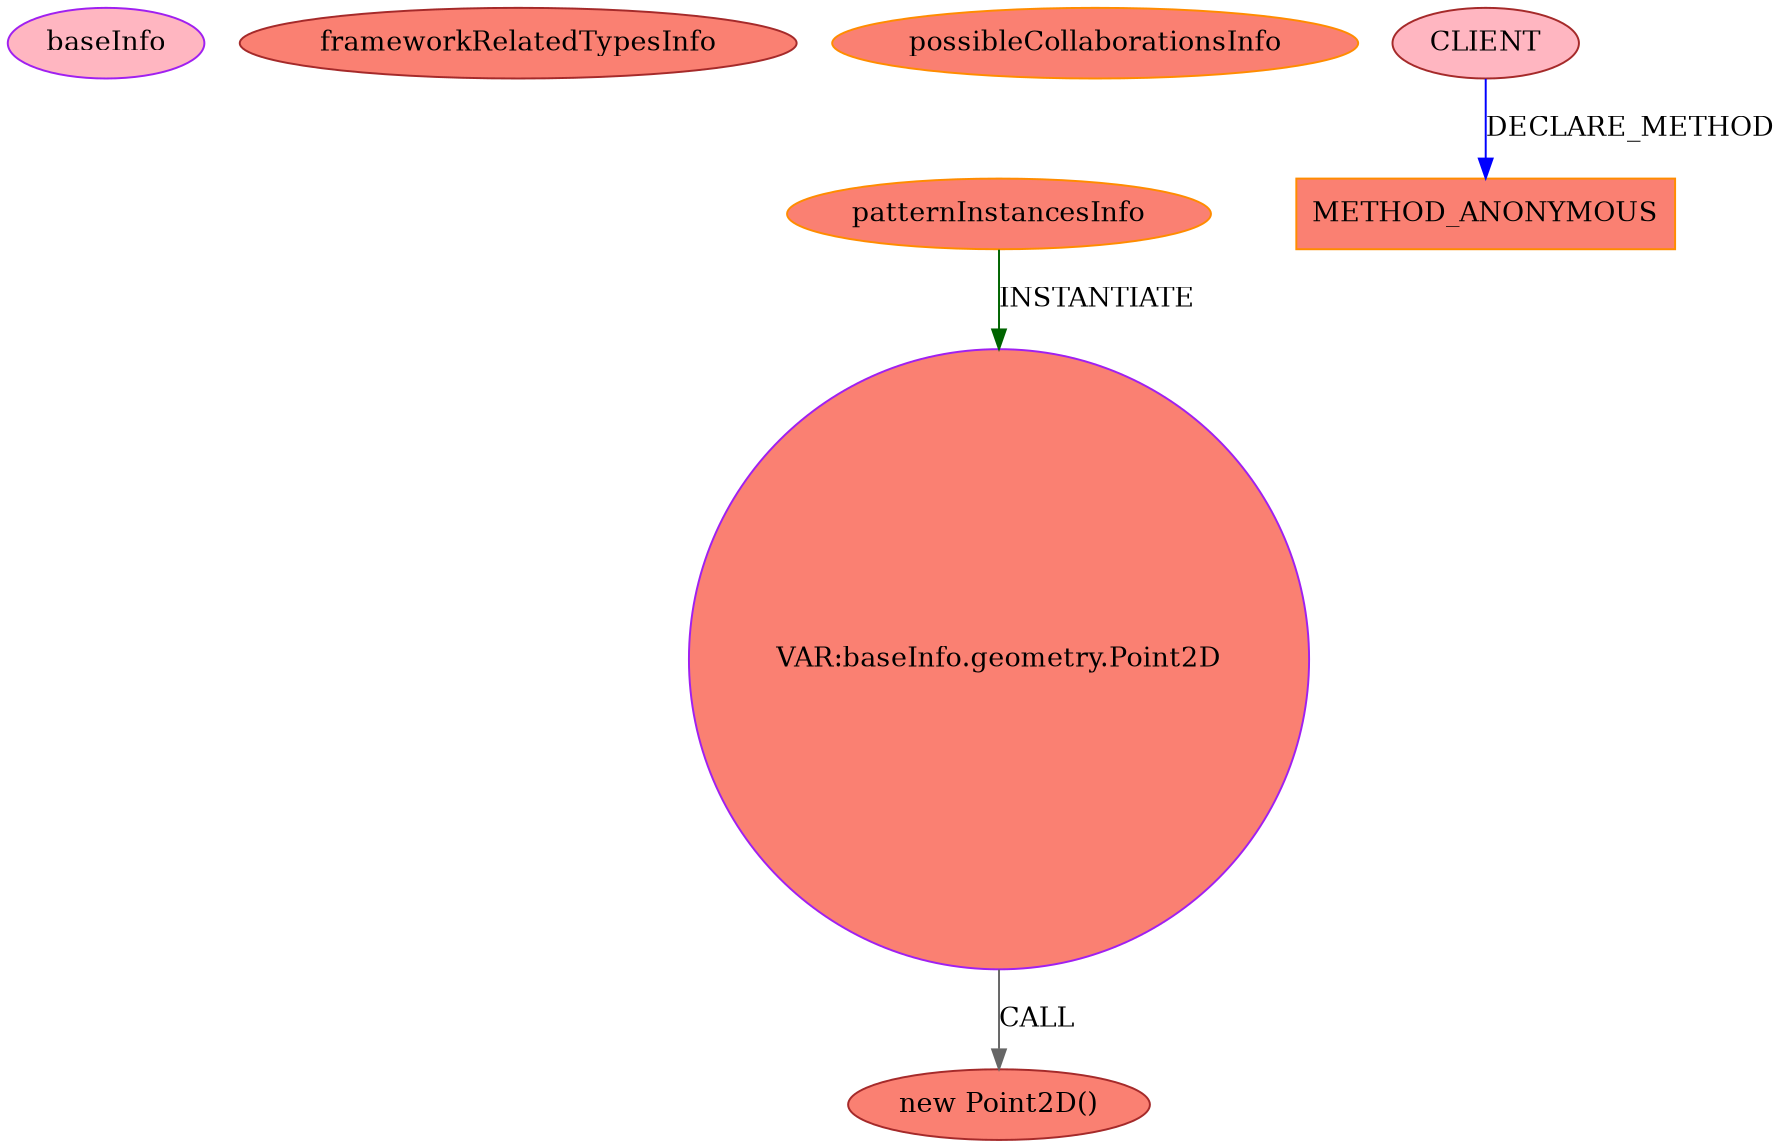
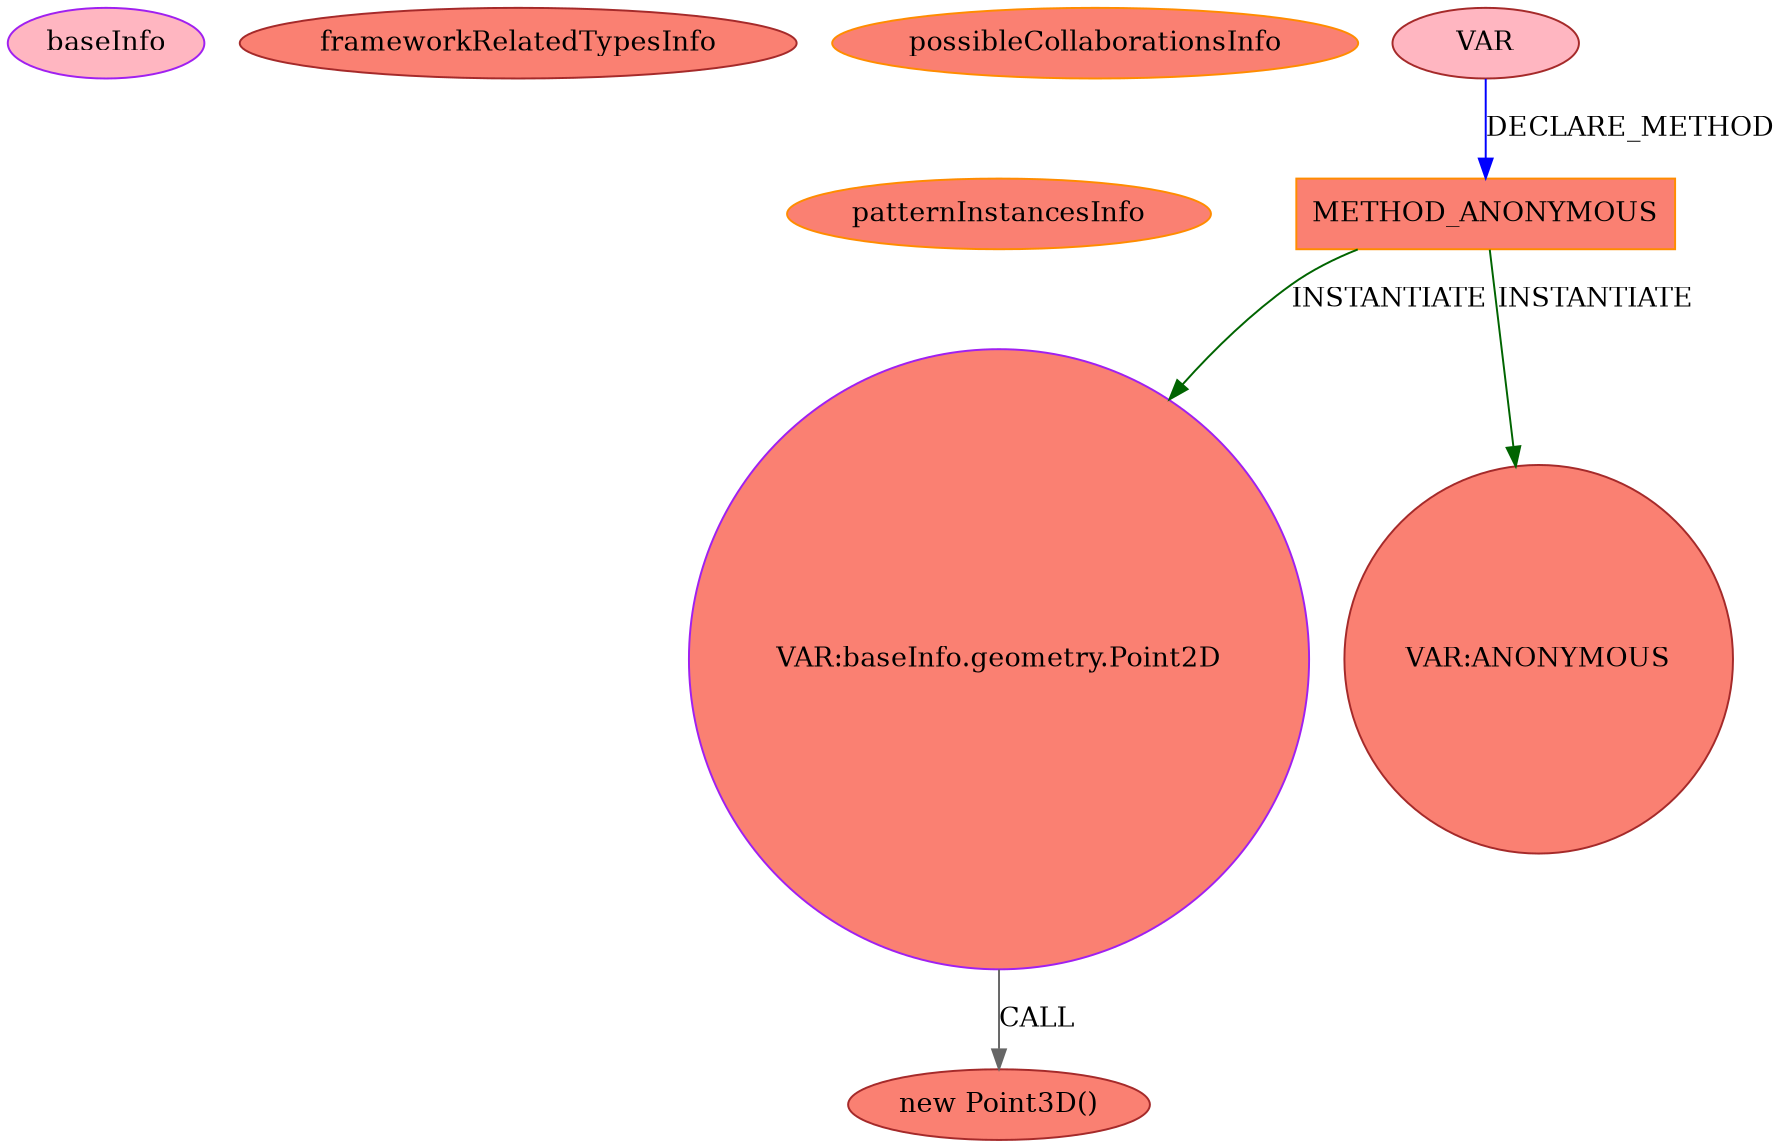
(1486, 43) -> (1486, 43)
(999, 289) -> (1263, 307)
none -> (1539, 659)
(999, 1105) -> (999, 1105)
